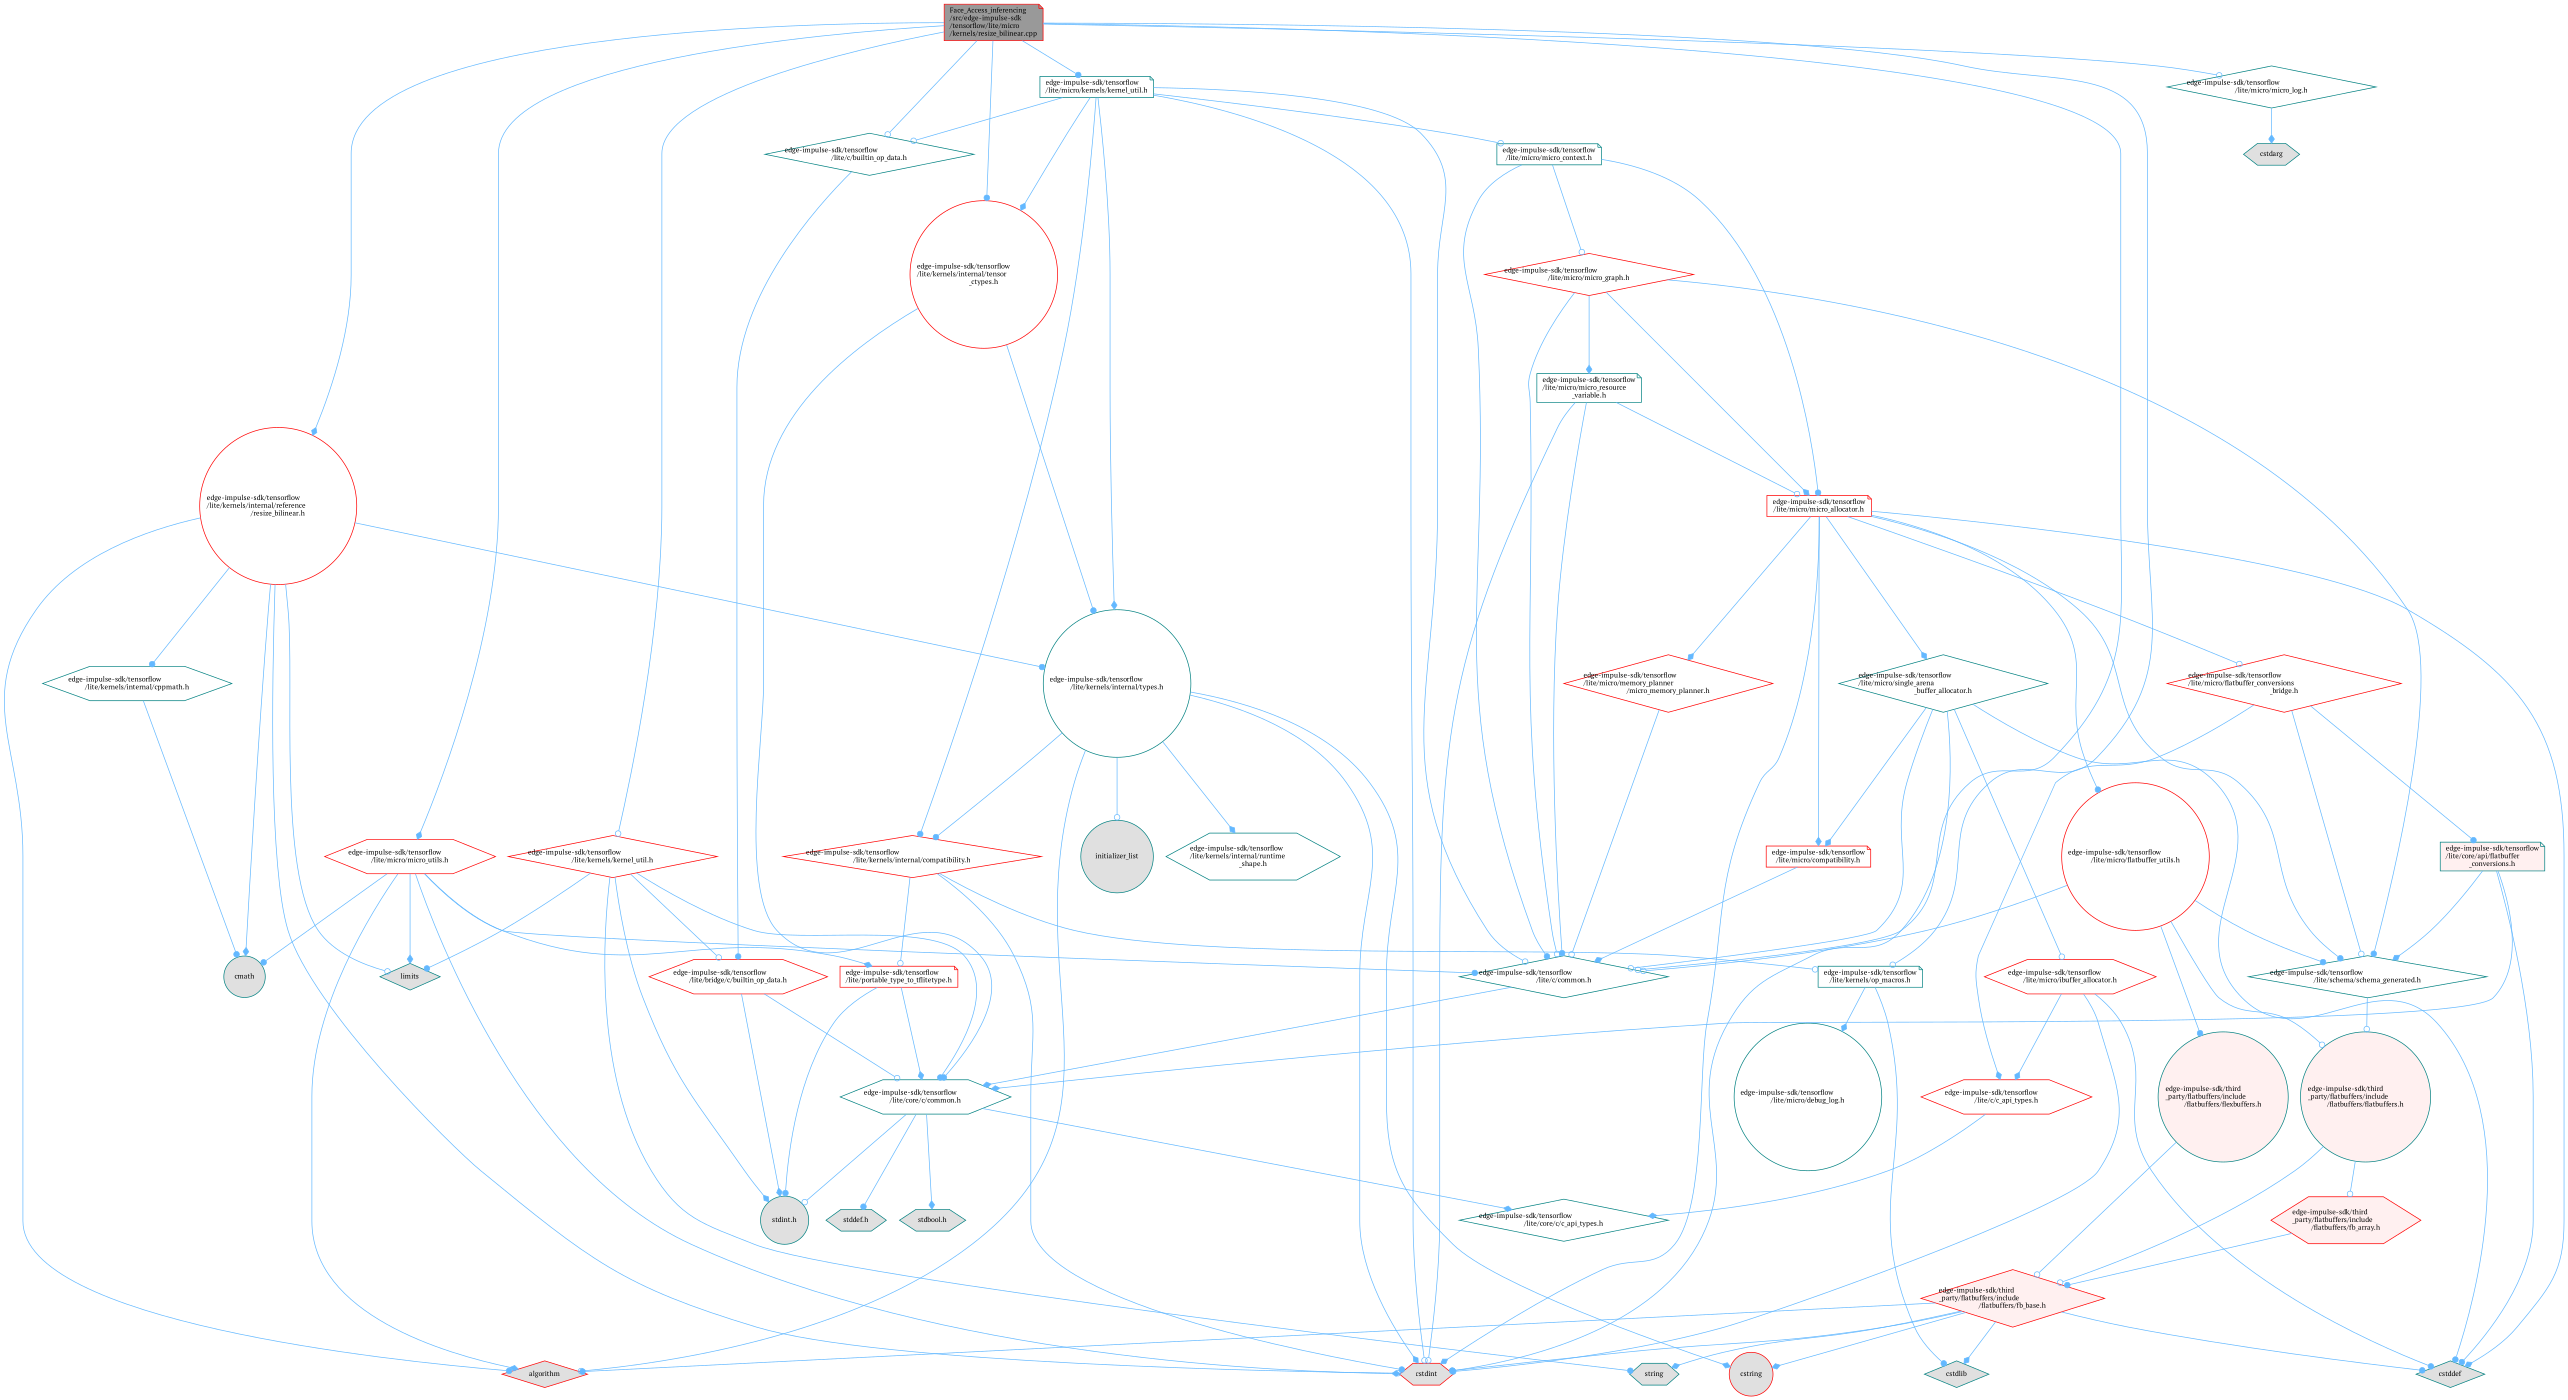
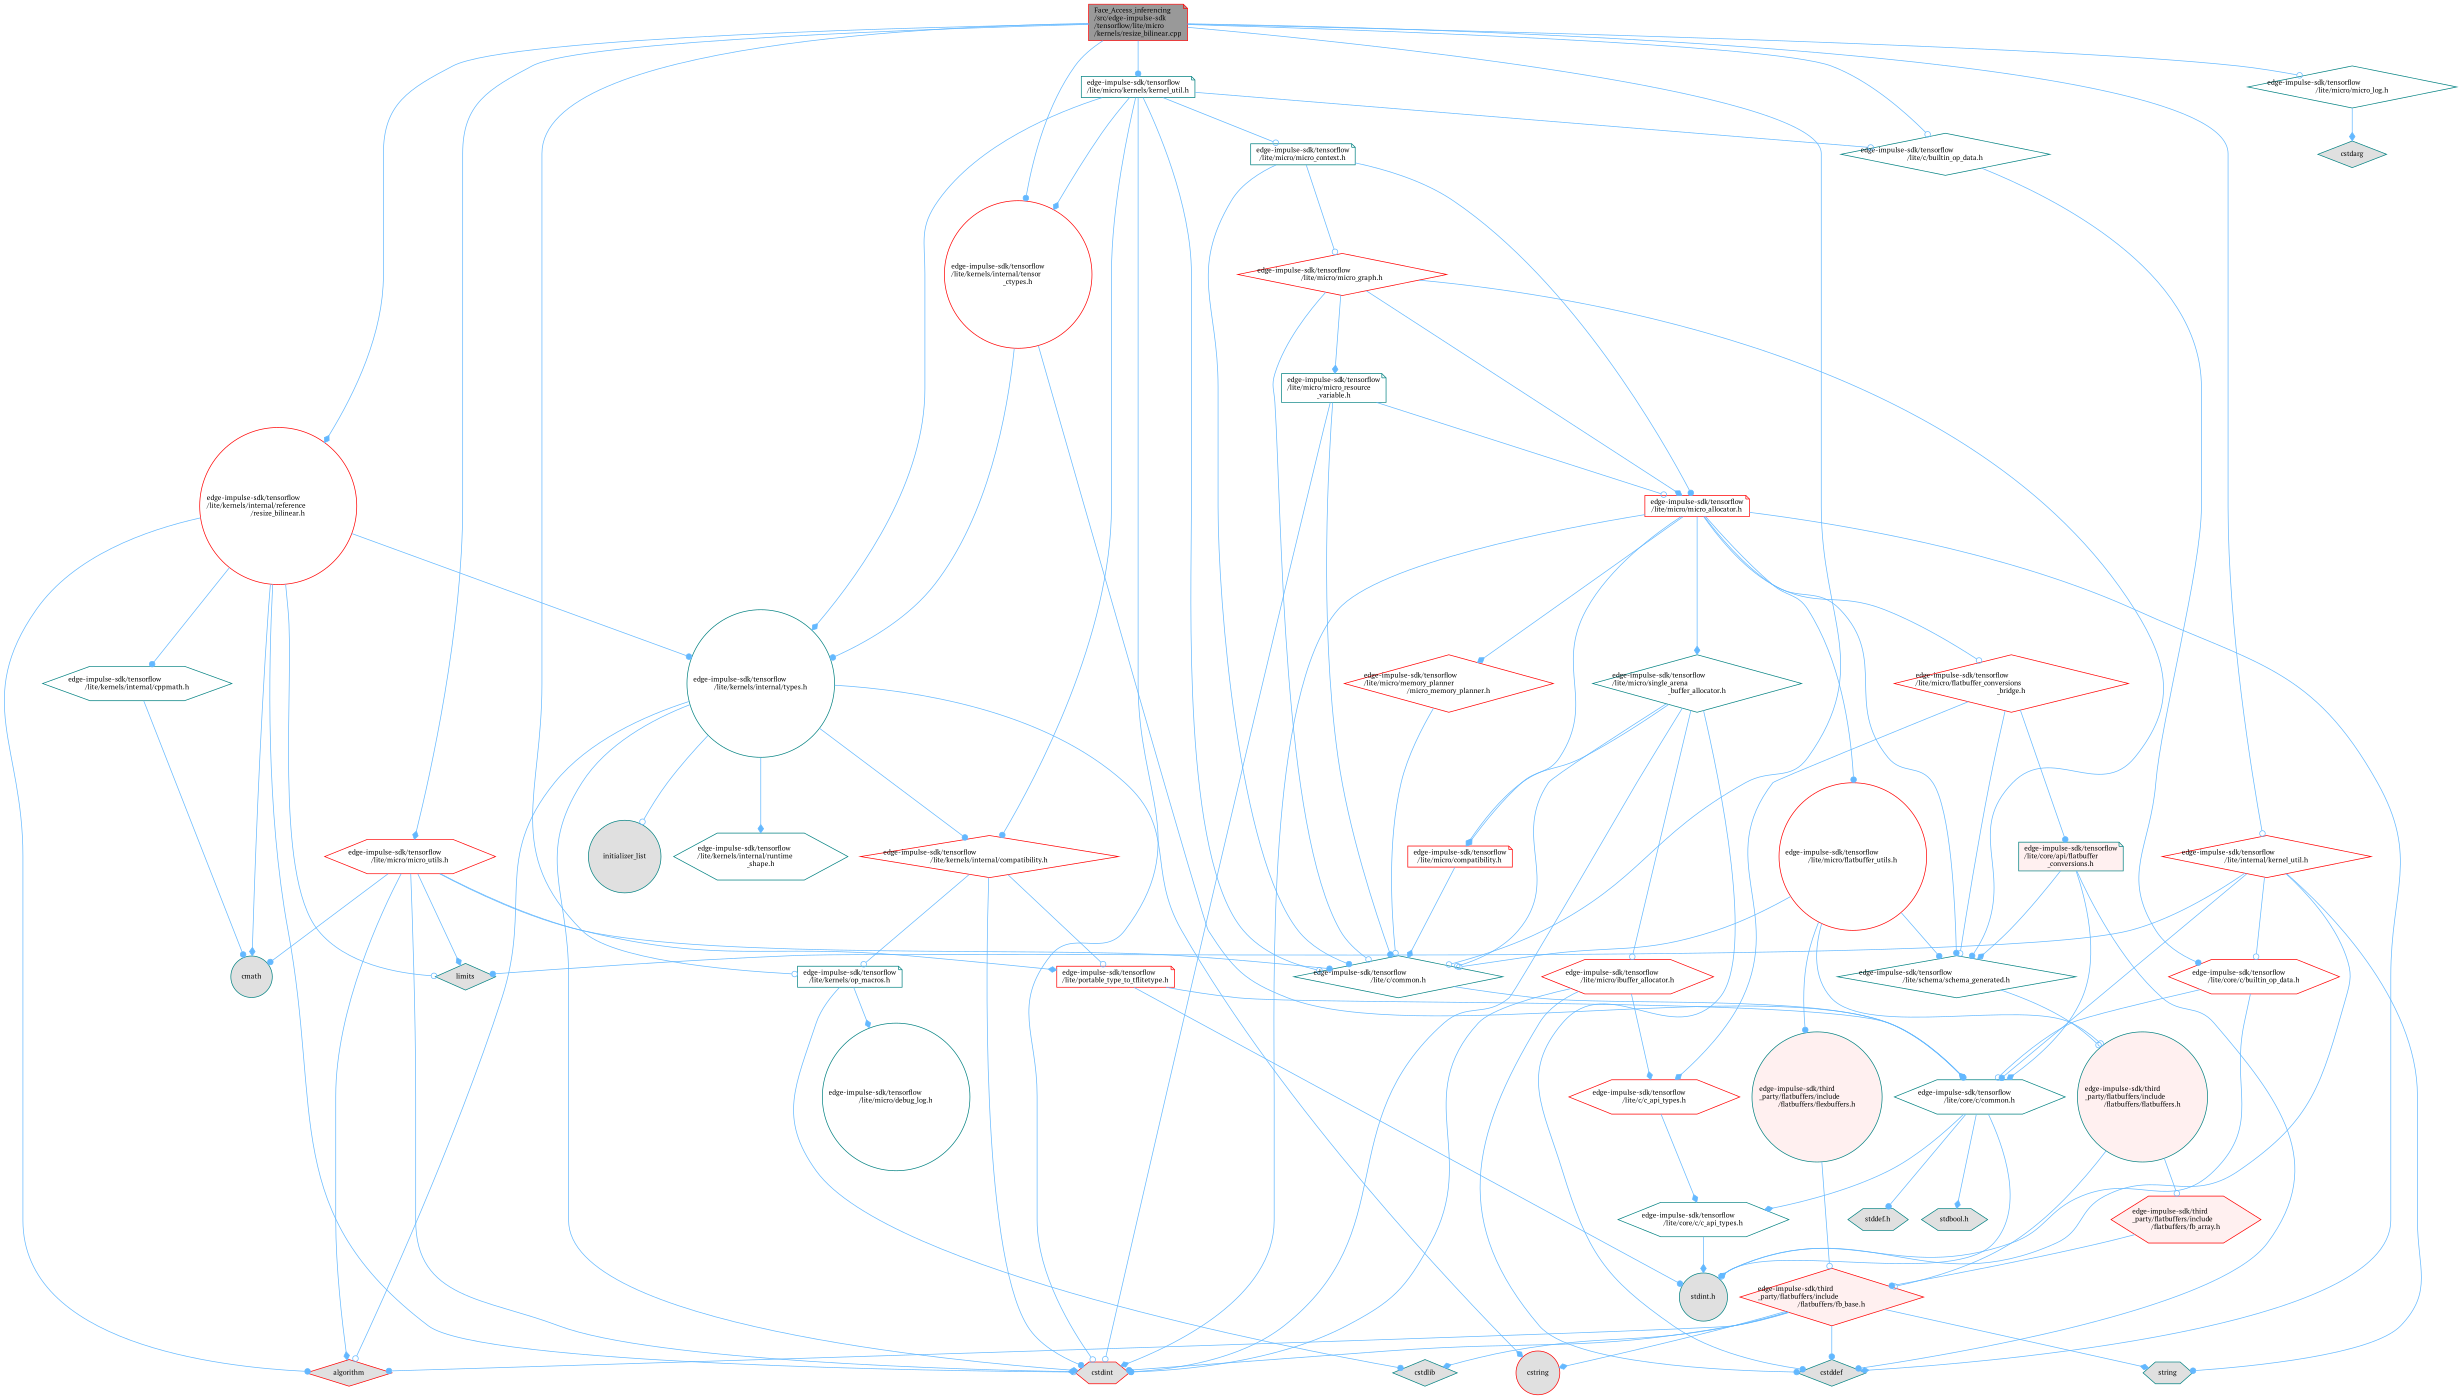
(2272, 154) -> (2352, 154)
(613, 857) -> (2267, 857)
(738, 977) -> (2254, 977)
(1564, 1220) -> (1703, 1220)
none -> (1703, 1251)
